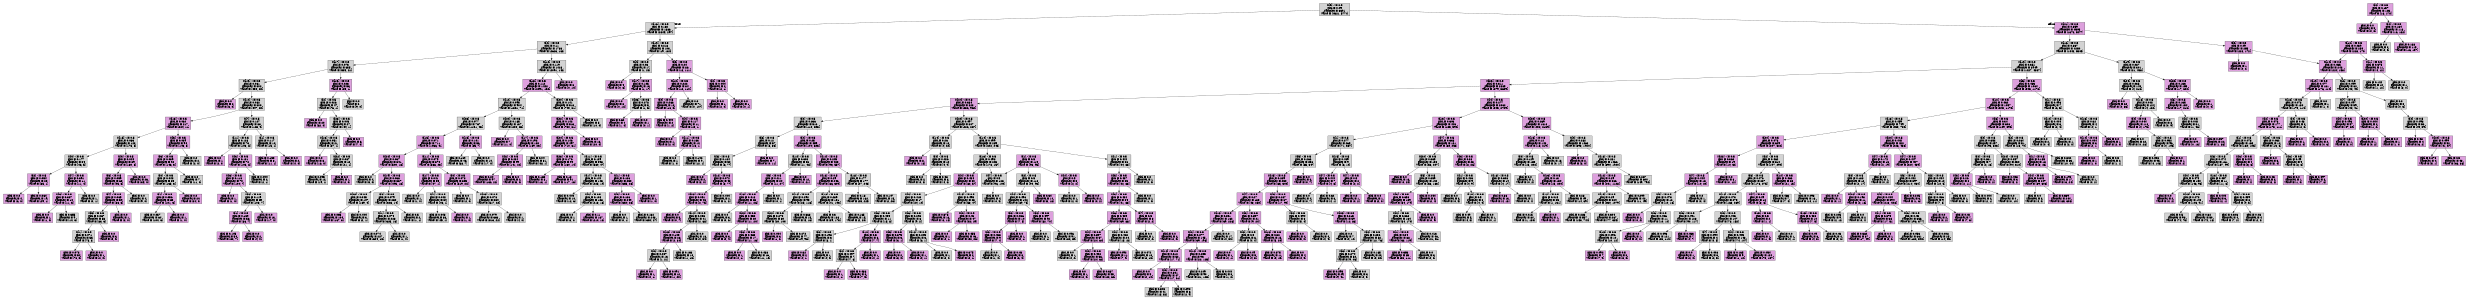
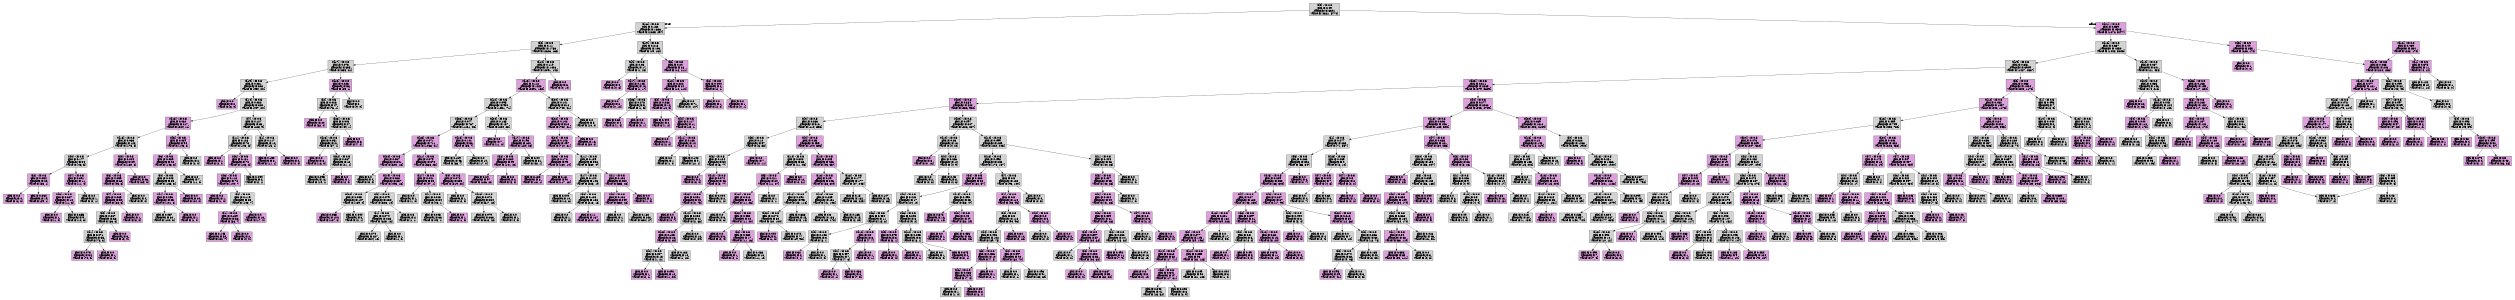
none -> (2197, 113)
(1012, 170) -> (1008, 188)
(2229, 189) -> (2297, 191)
